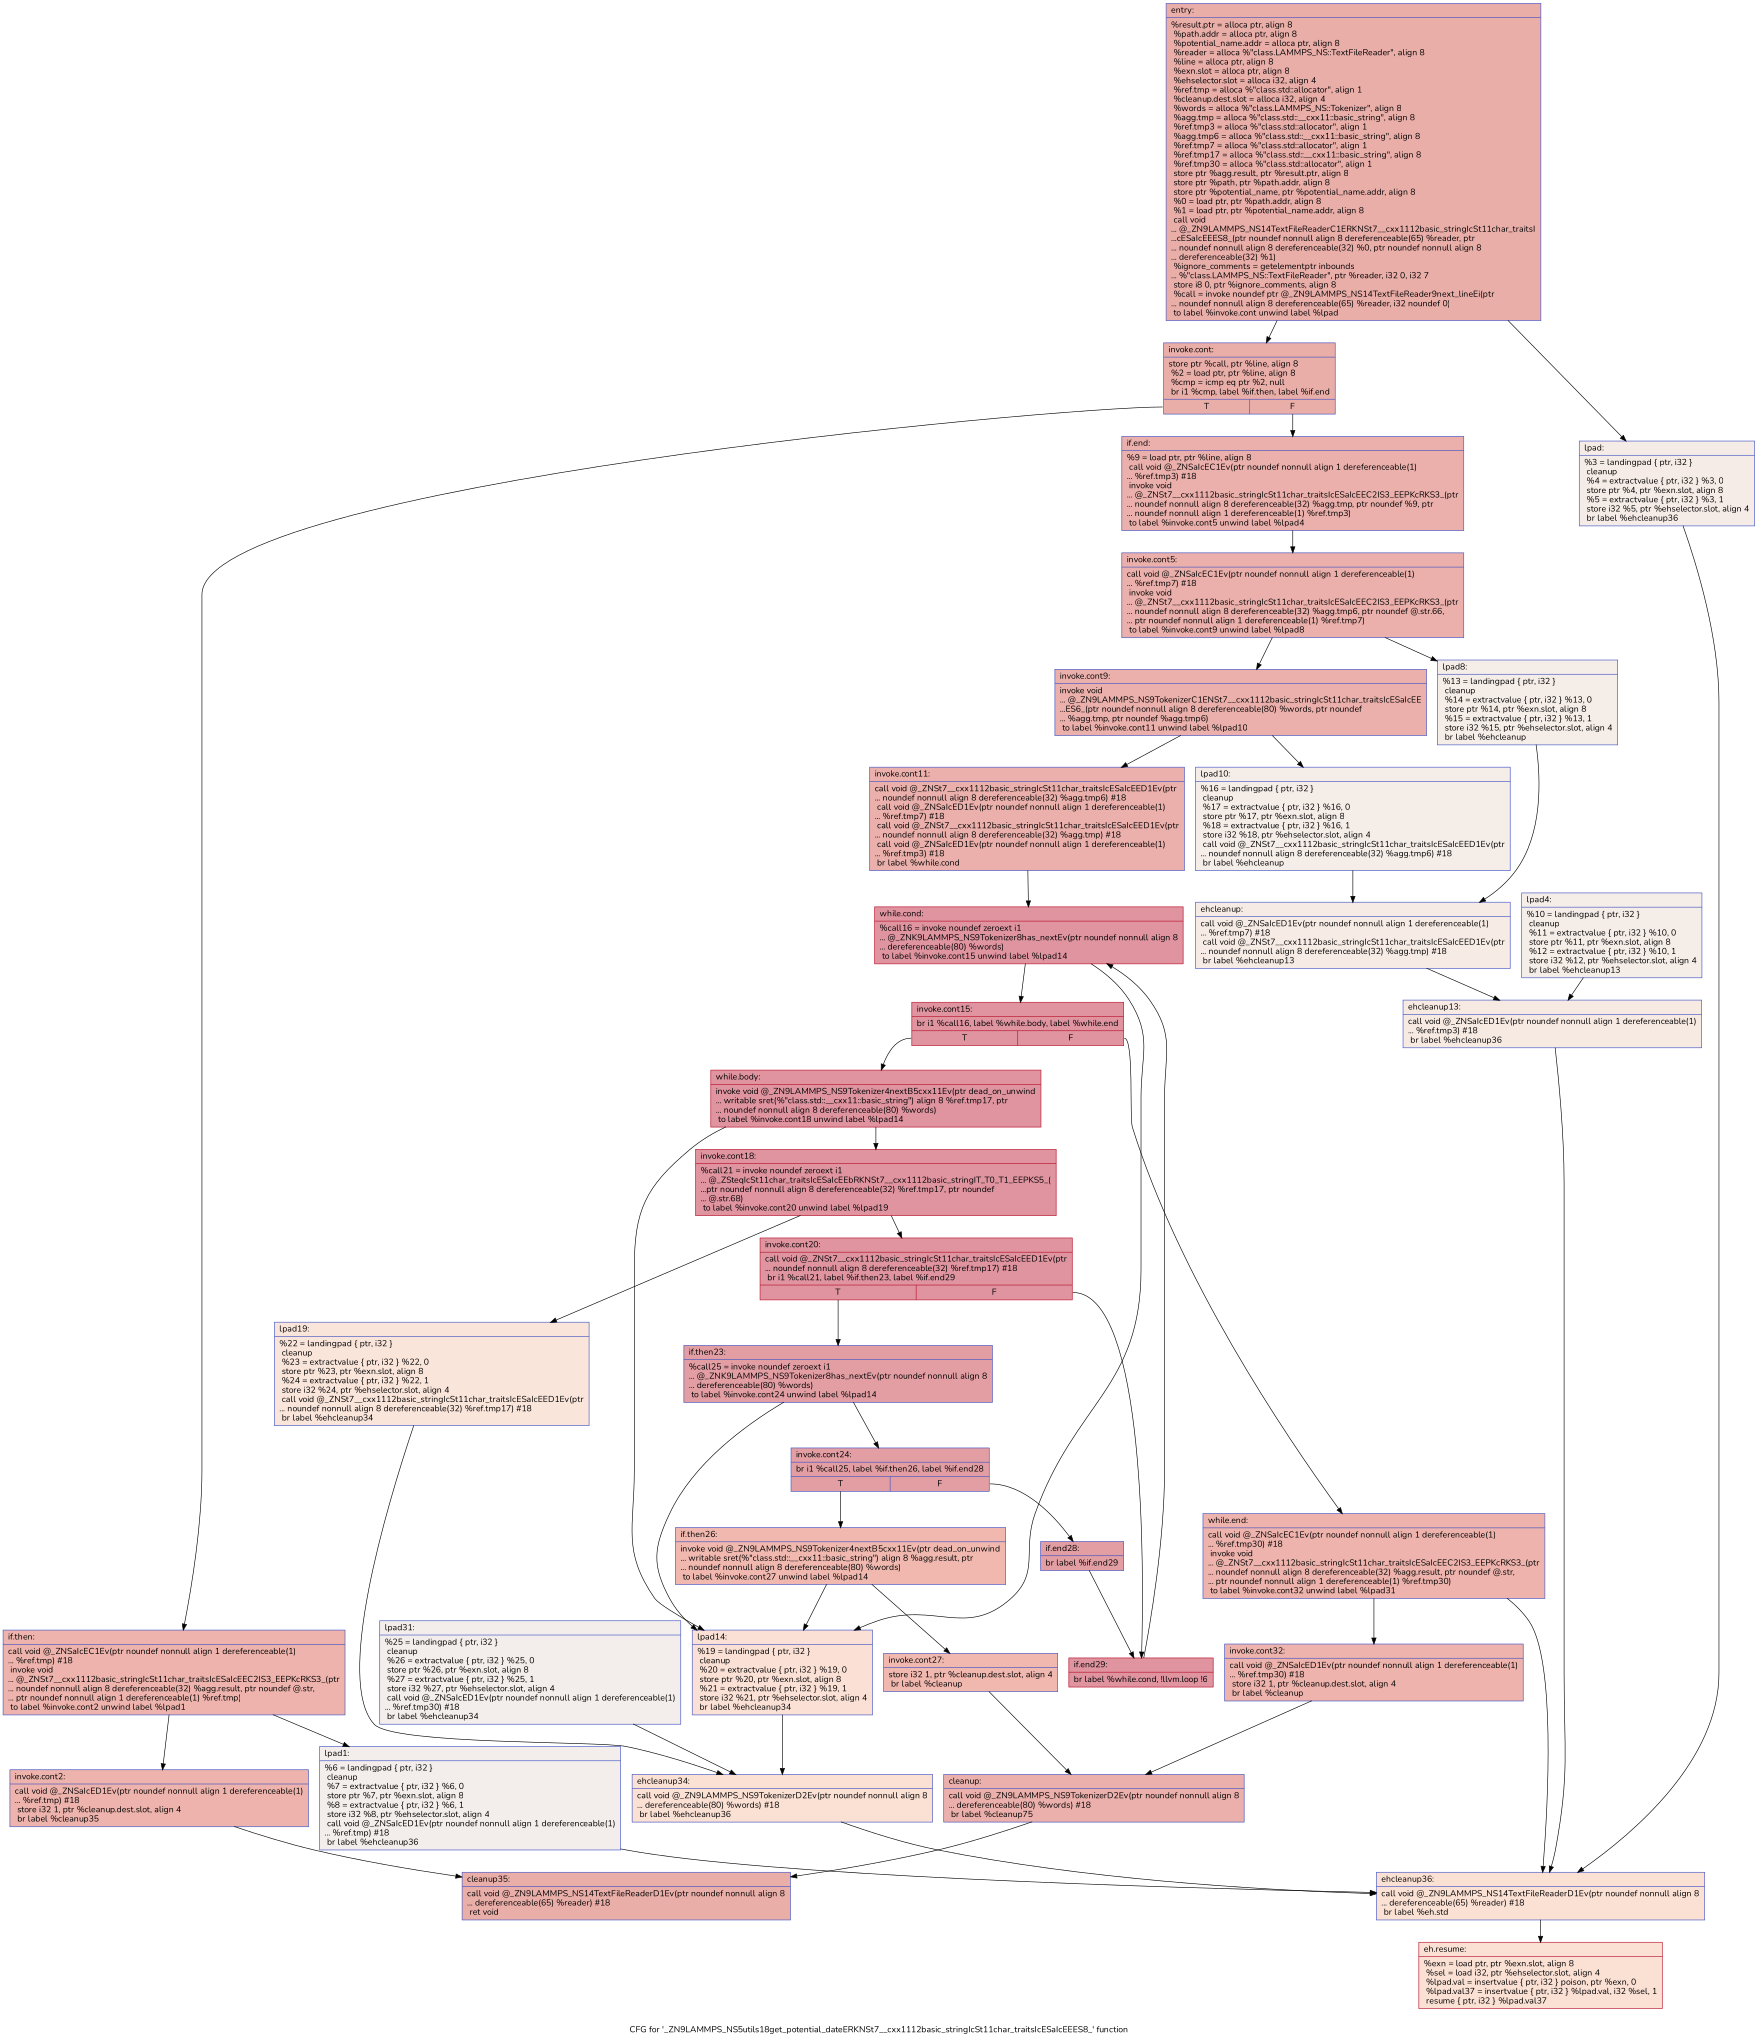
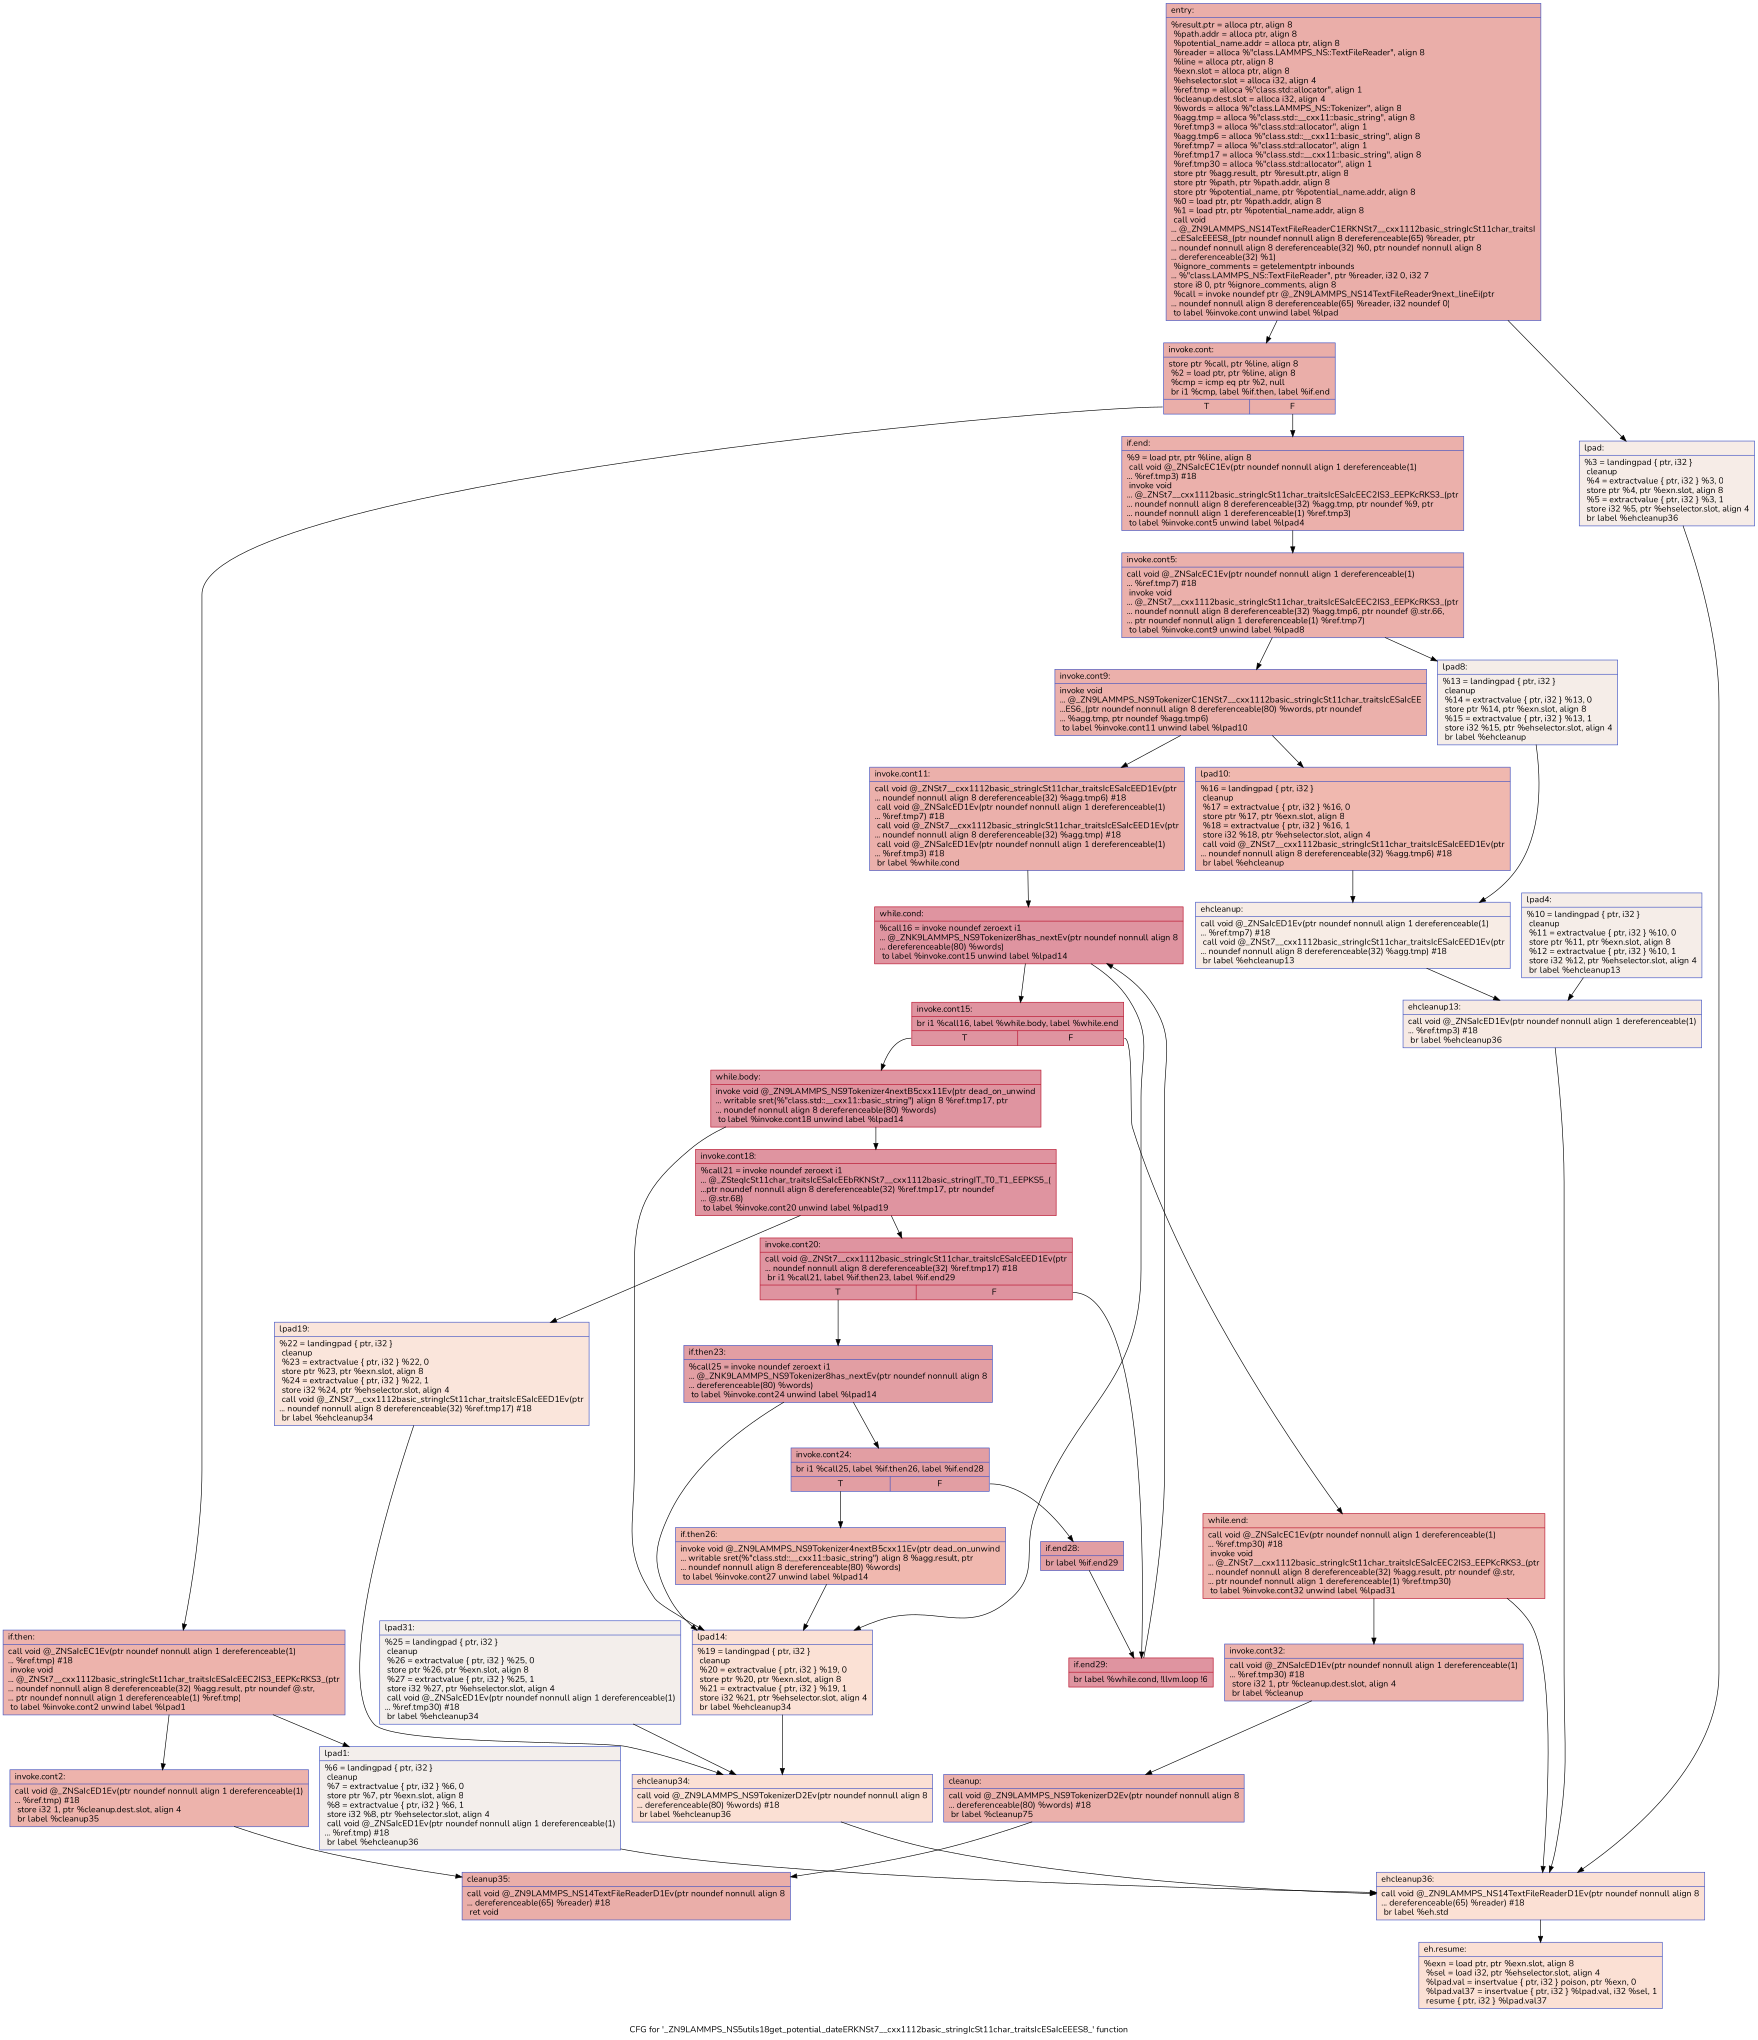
(1353, 819) -> (1353, 819)
(1374, 1556) -> (1374, 1556)
(971, 1672) -> none
(1541, 1975) -> (1541, 1975)
